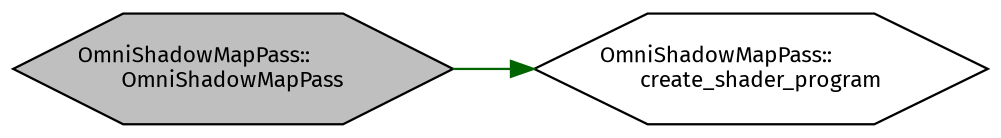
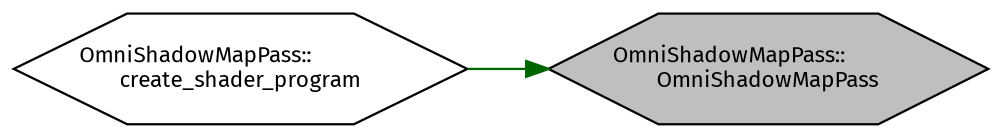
(482, 69) -> (497, 69)
